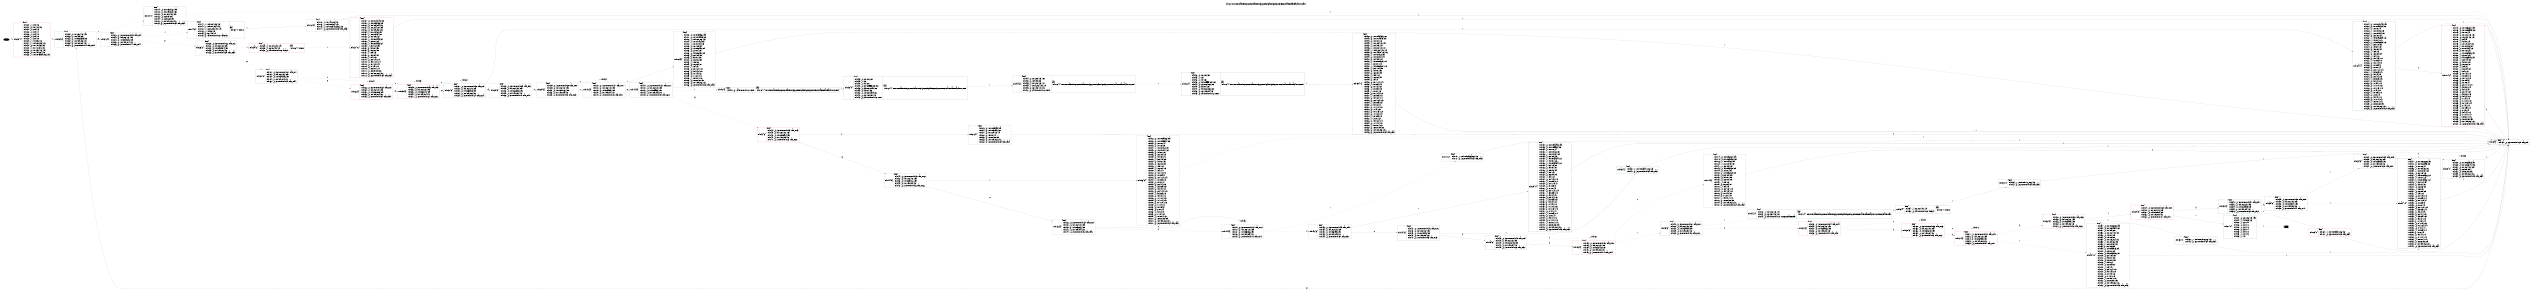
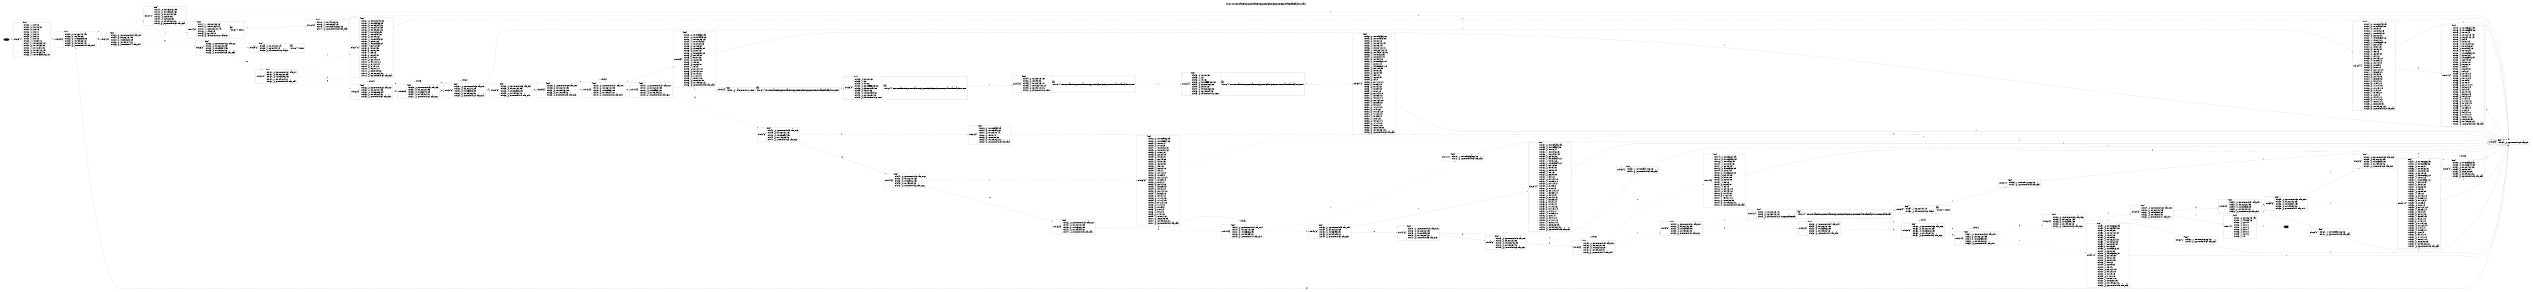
(327, 48) -> (324, 62)
